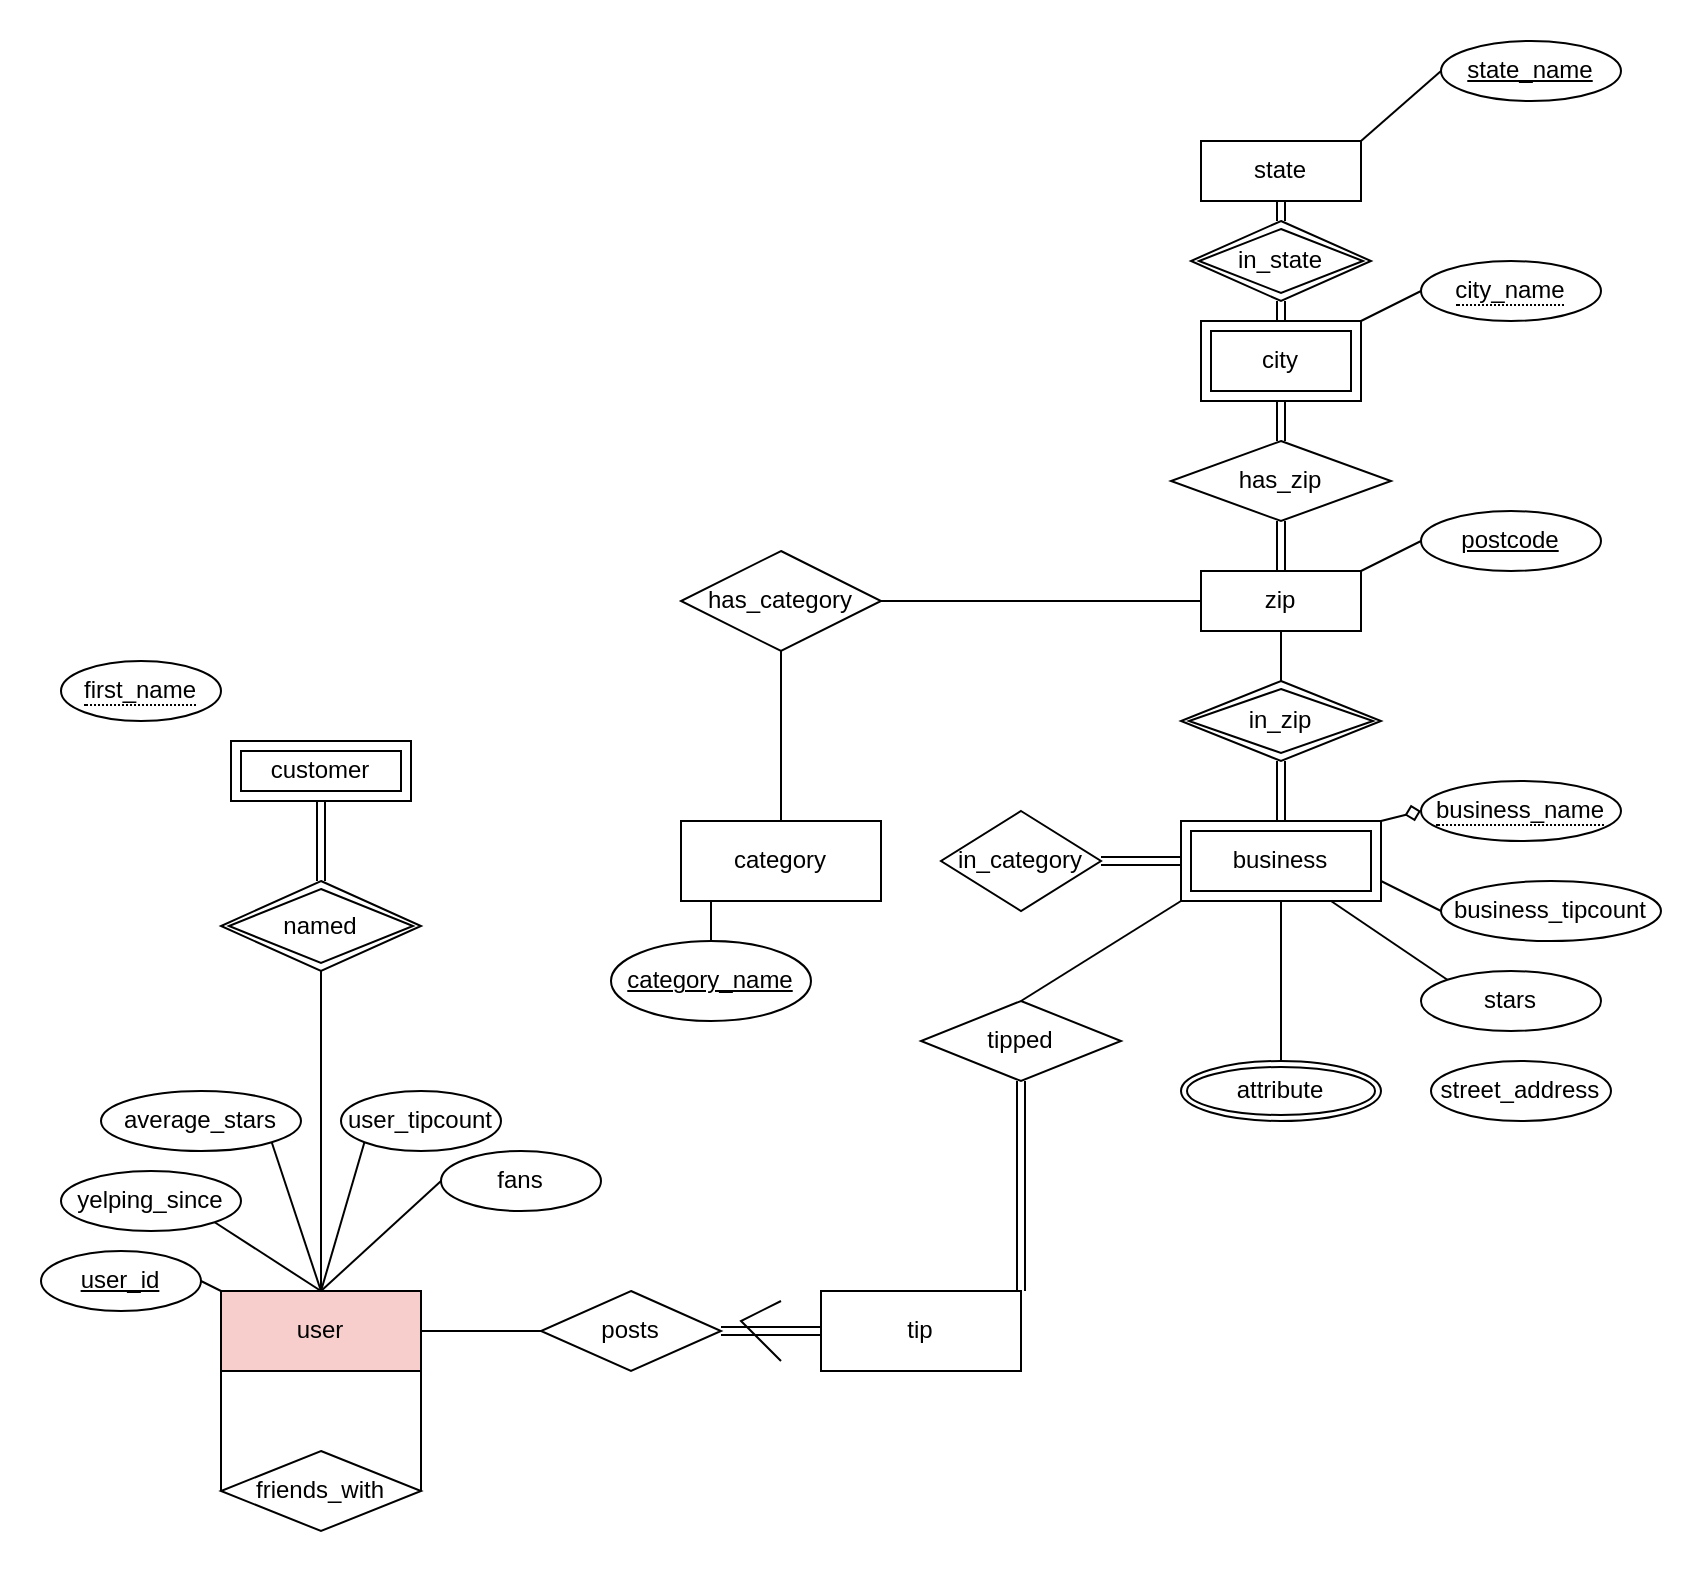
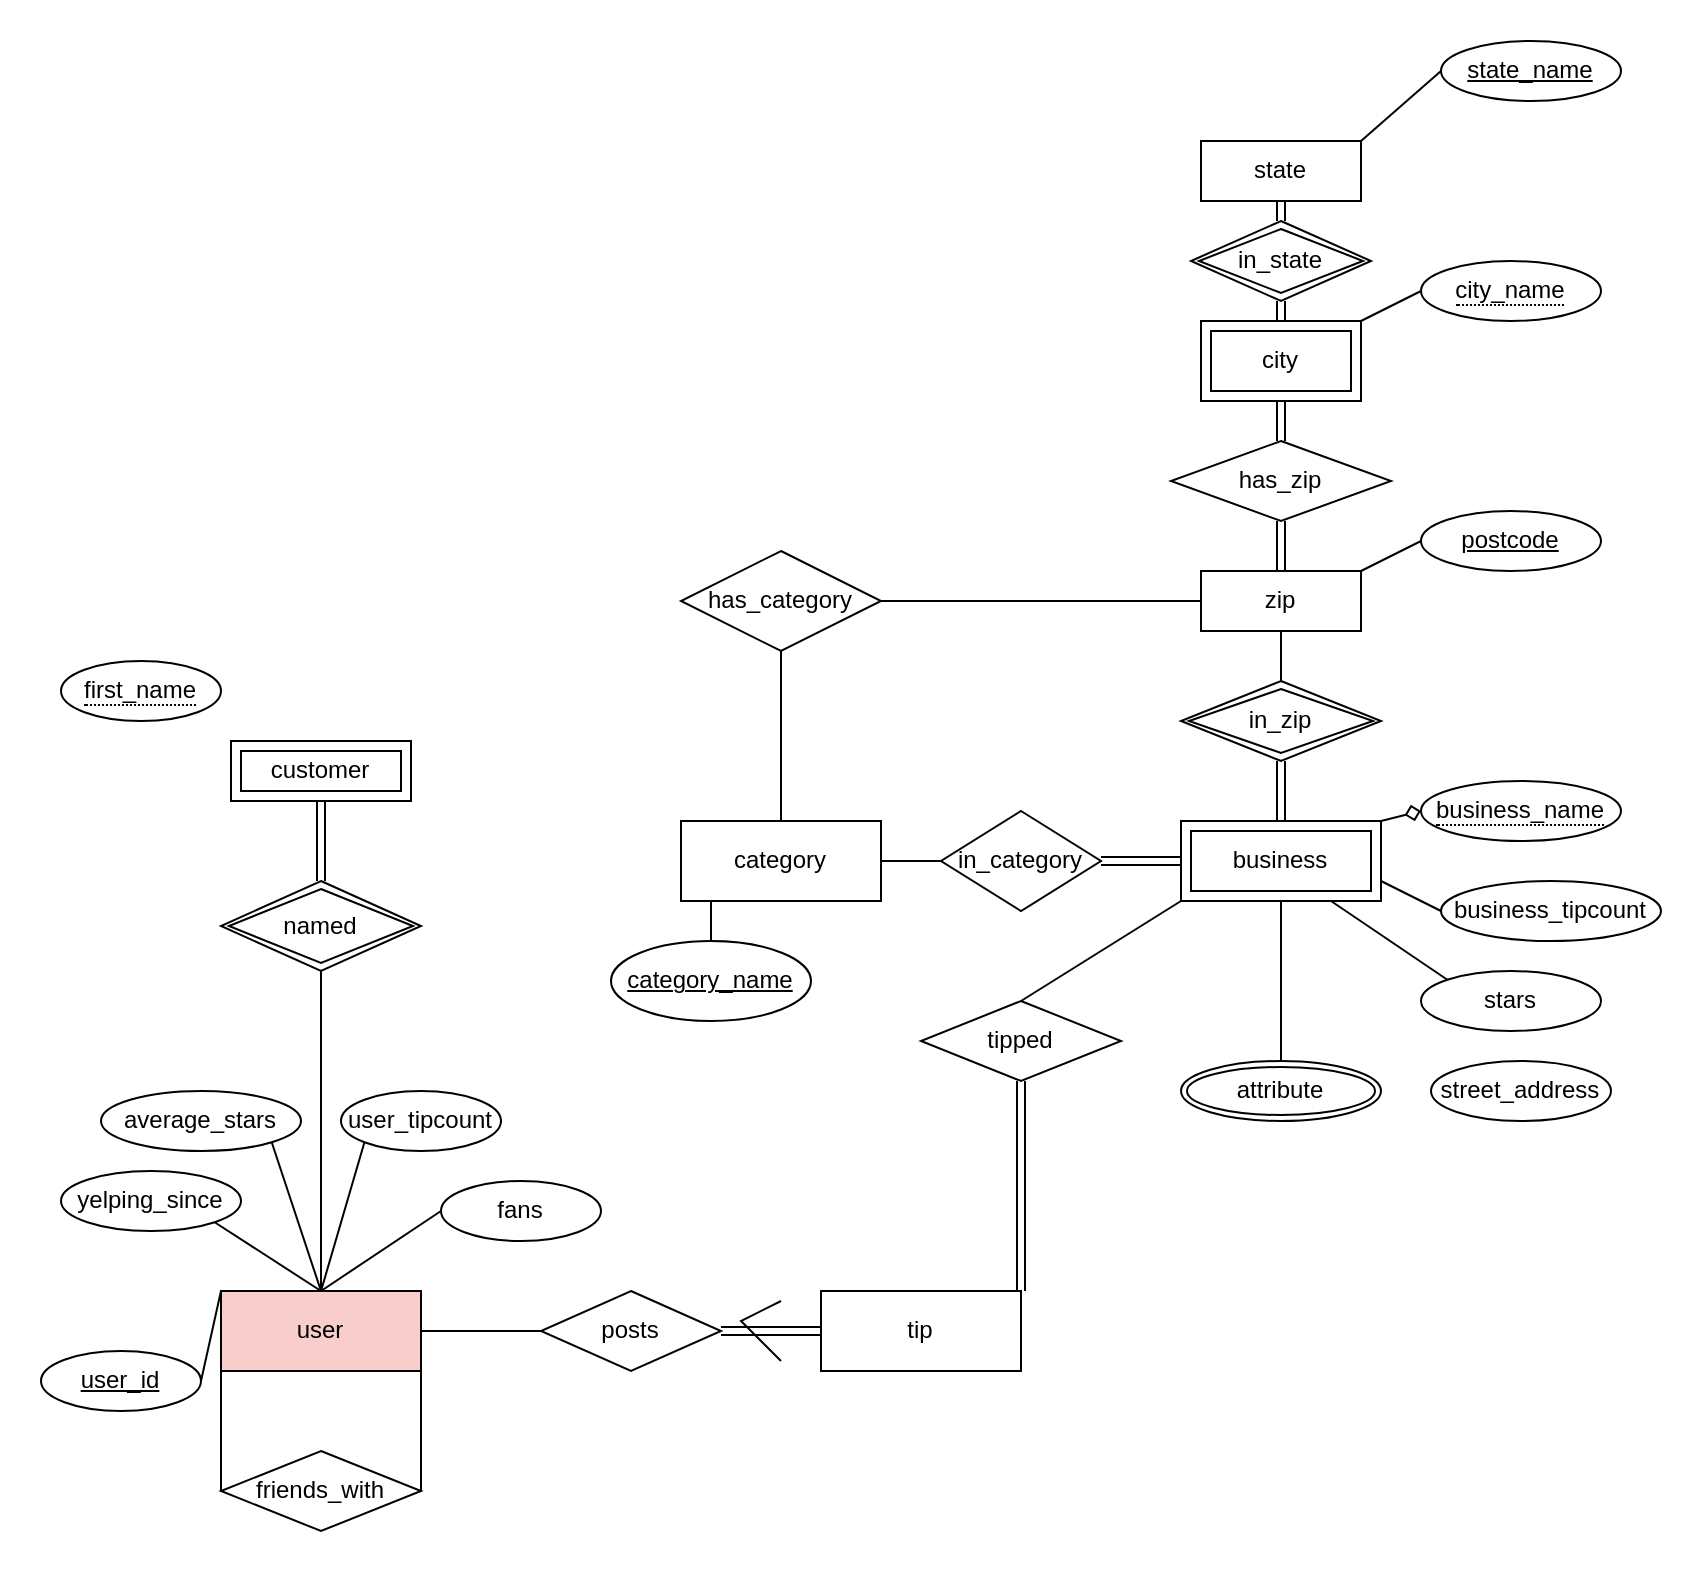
none -> (911, 861)
(521, 1181) -> (521, 1211)
(121, 1281) -> (121, 1381)
